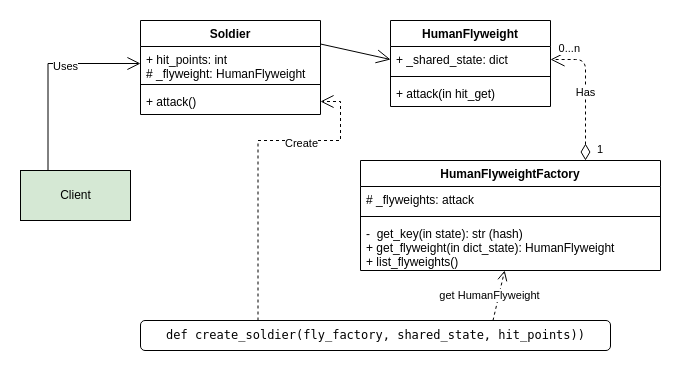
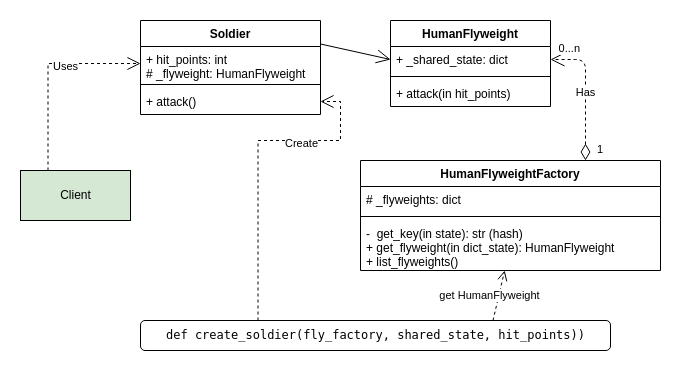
(457, 94) -> (465, 94)
(48, 114) -> (48, 114)
(429, 200) -> (420, 200)
